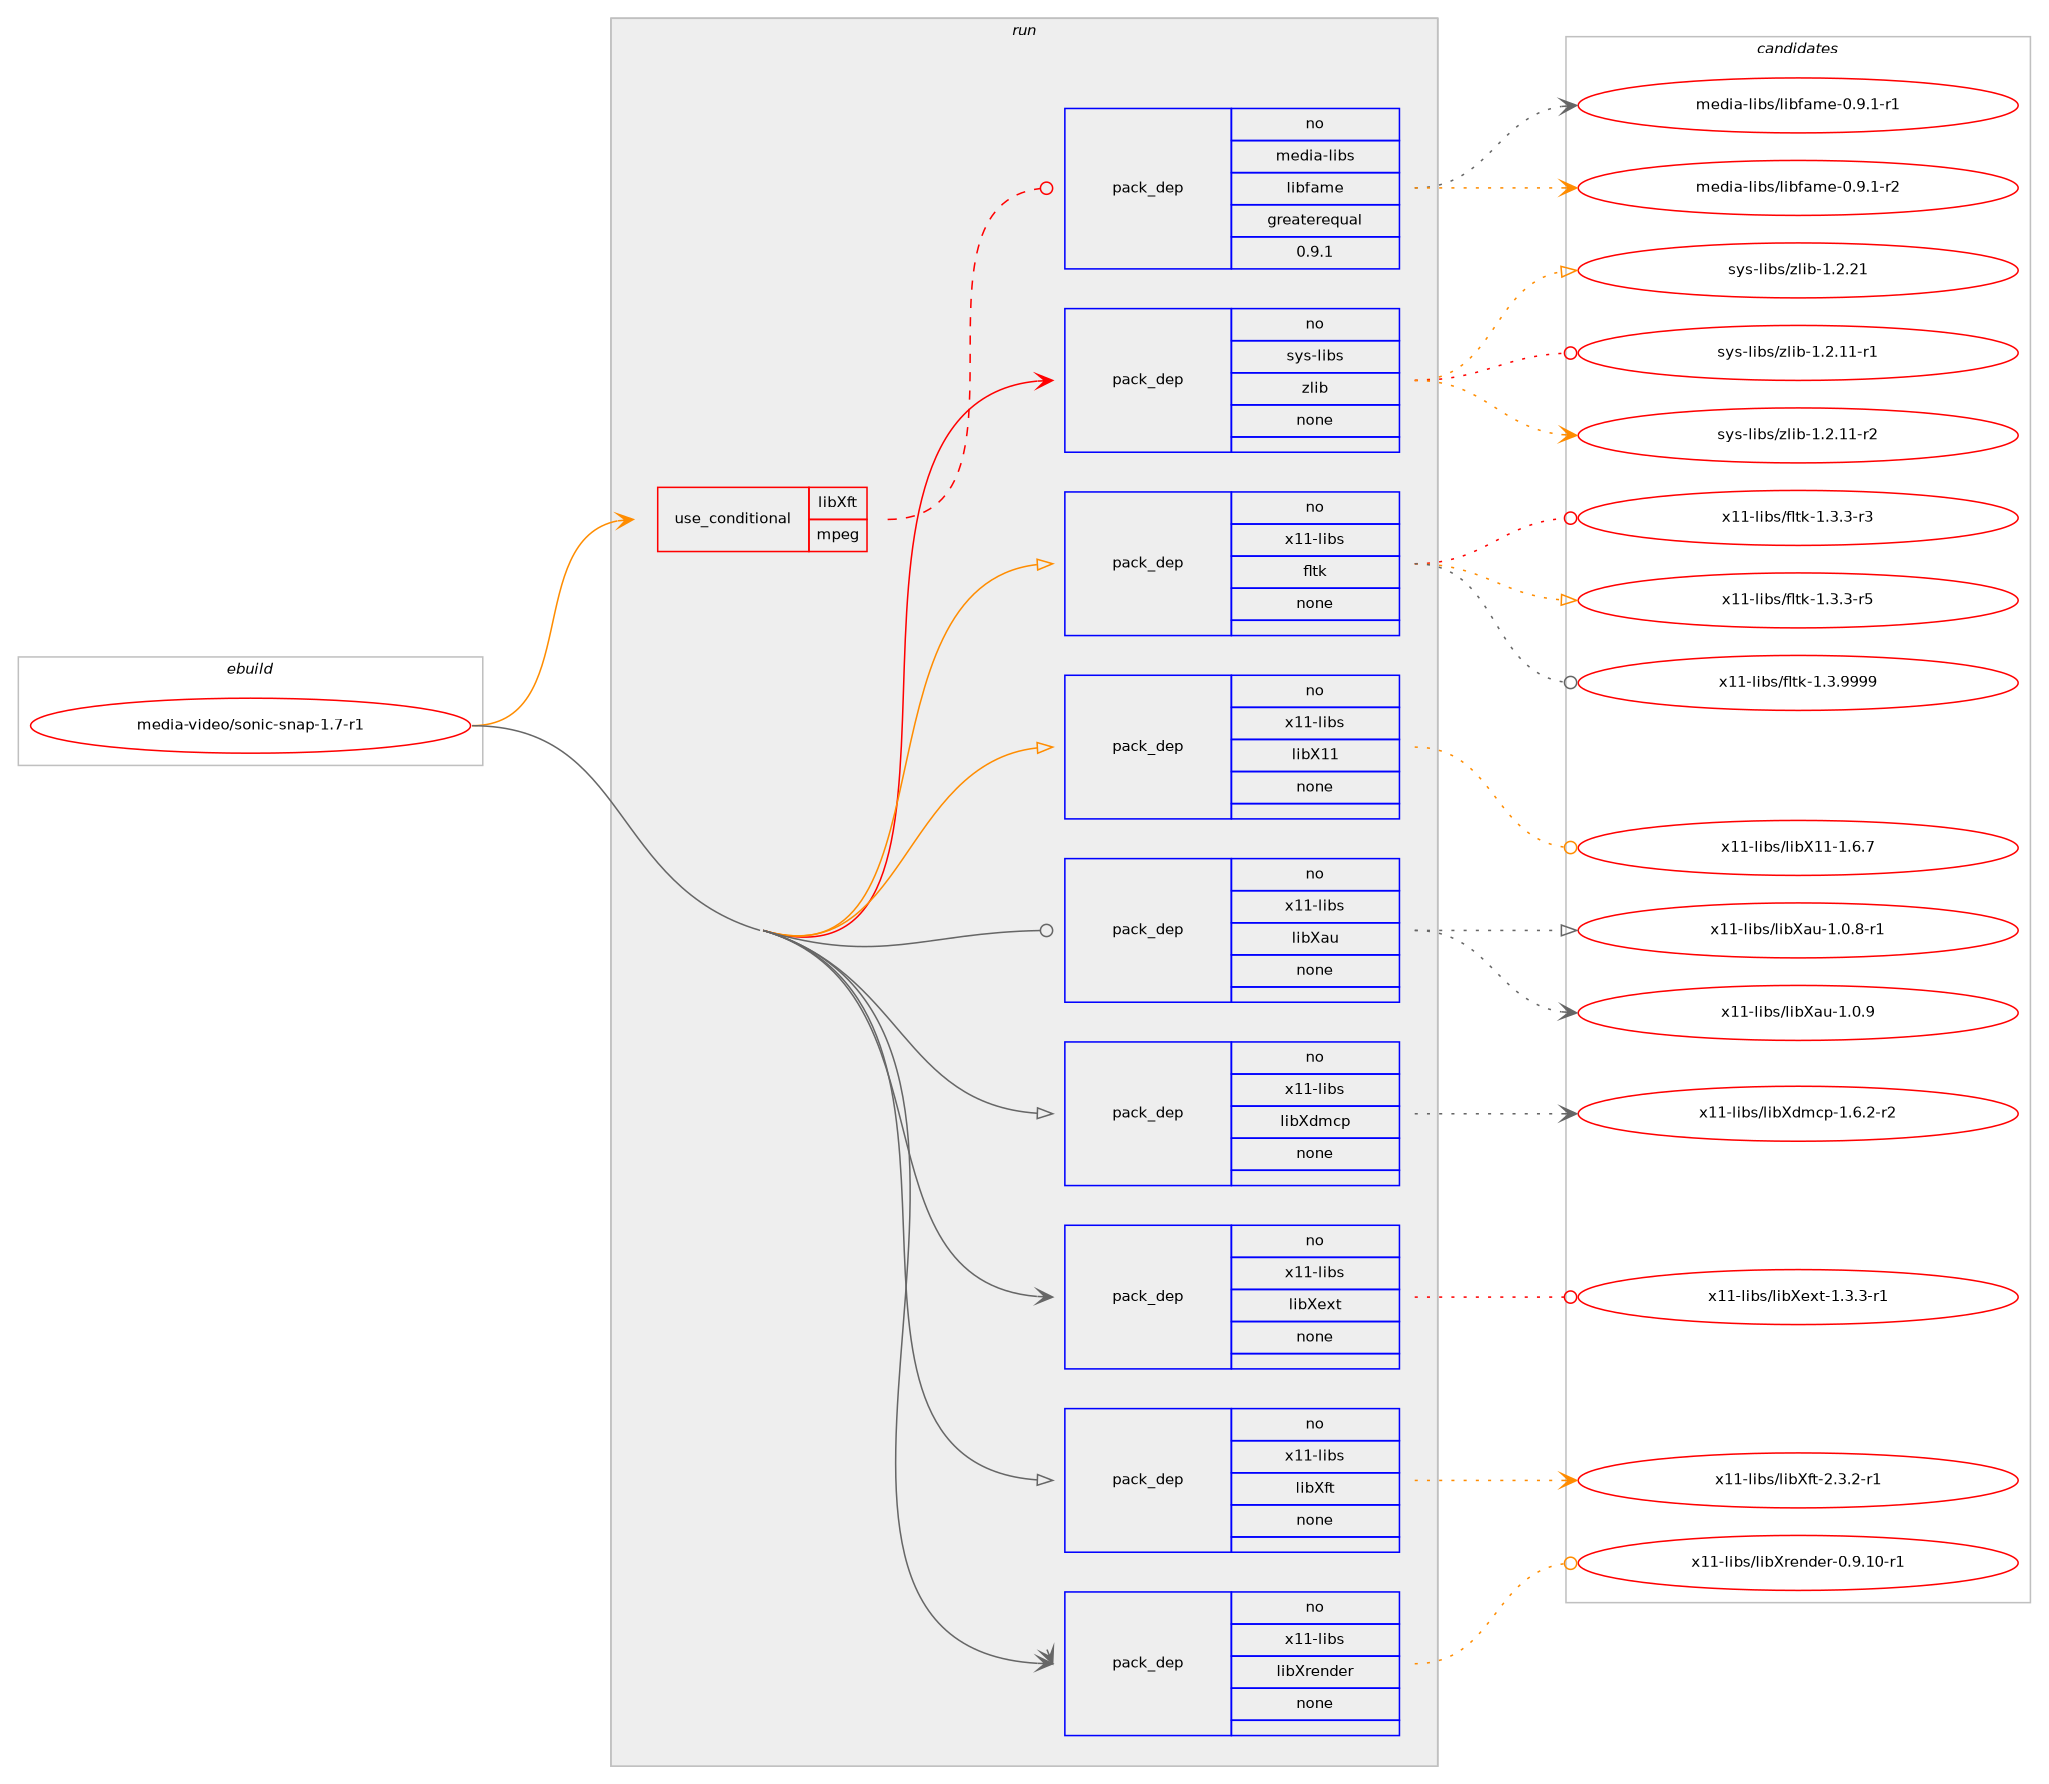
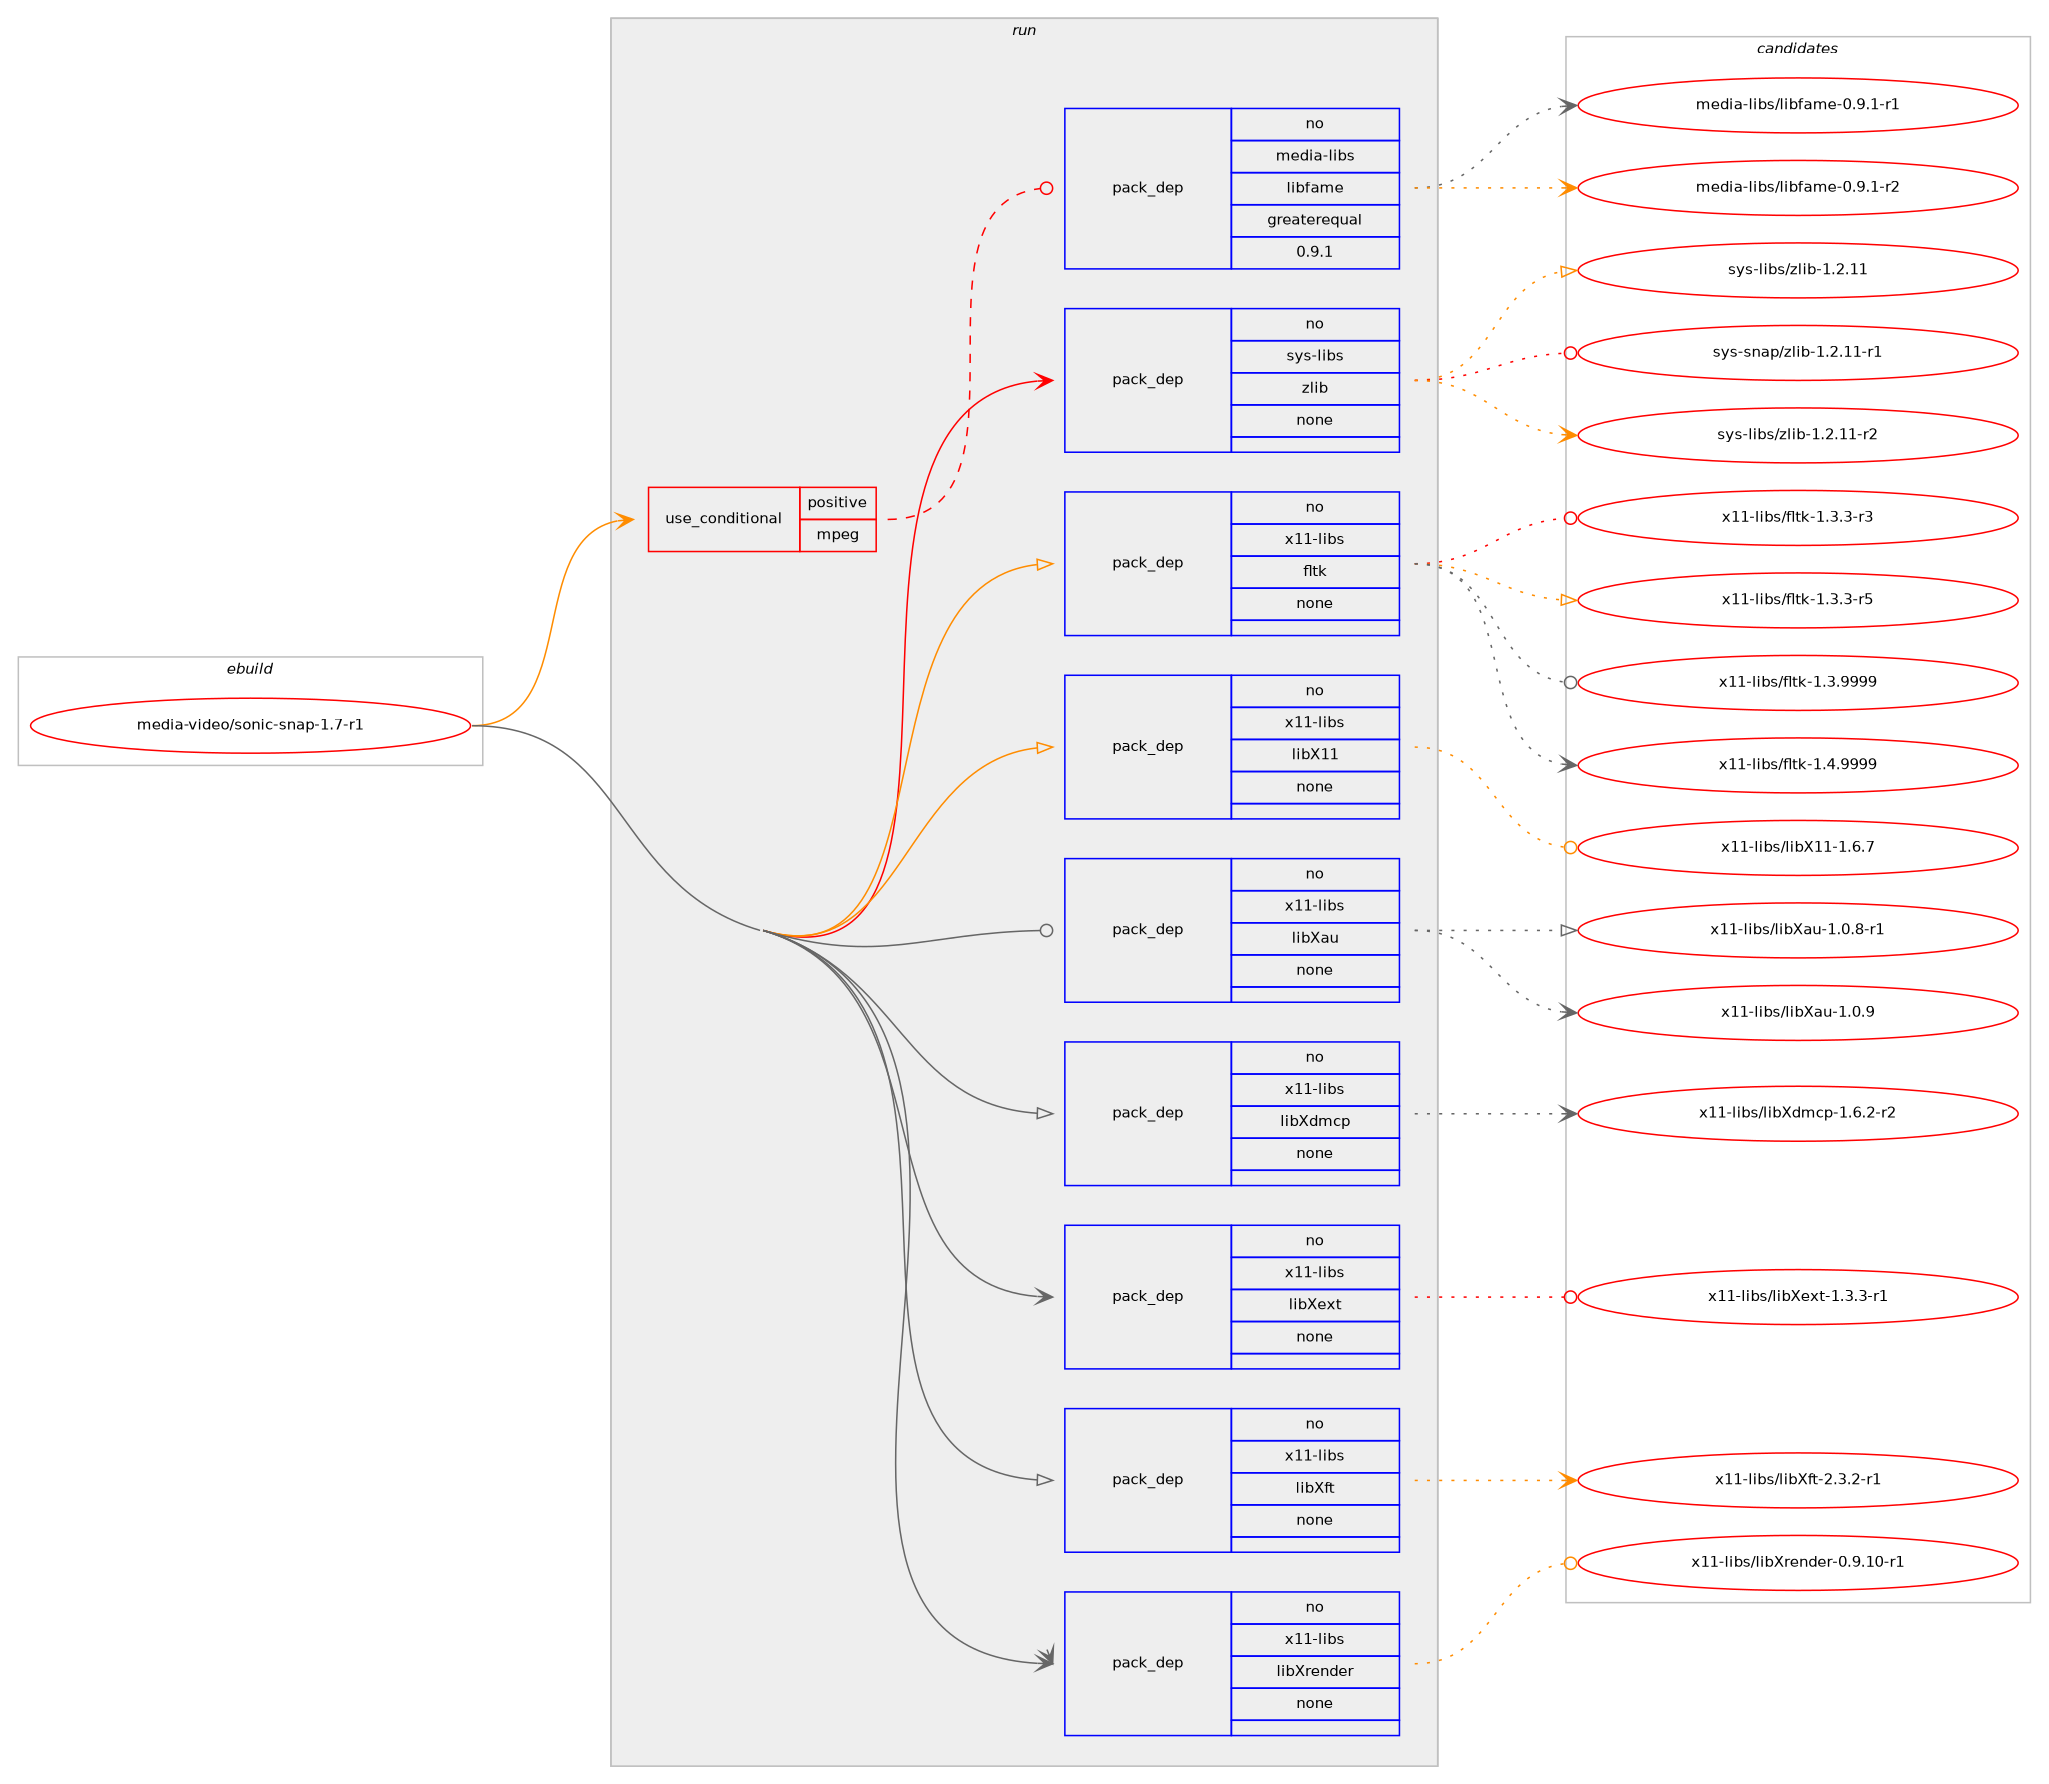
(1798, 270) -> (1798, 270)
(1798, 353) -> (1798, 353)
(838, 503) -> (838, 503)
none -> (1798, 765)
